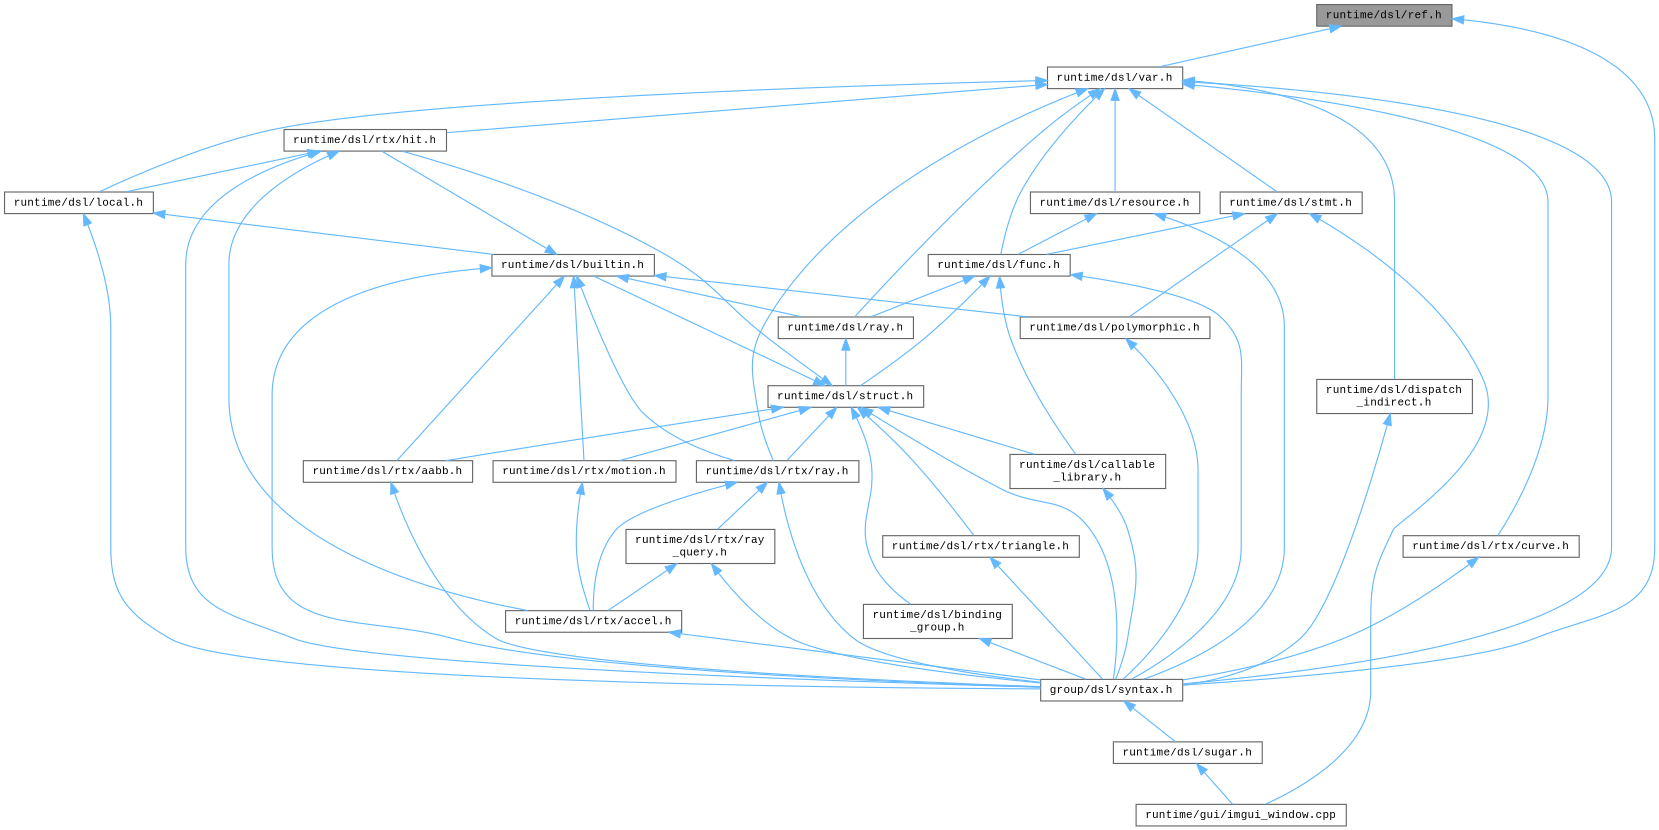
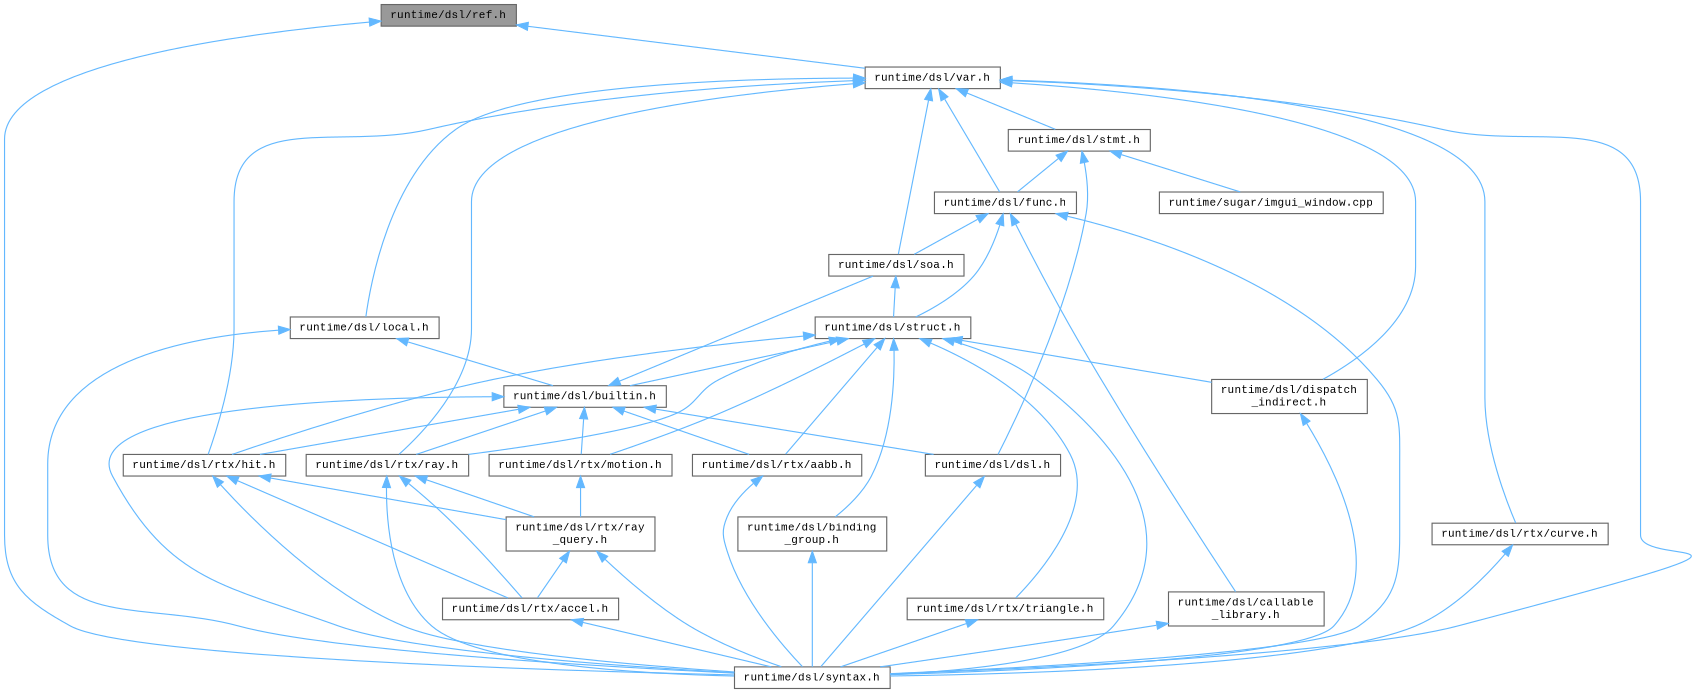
(217, 173) -> (394, 500)
(1115, 203) -> none
(846, 328) -> (896, 265)
(1115, 328) -> (993, 465)
(962, 433) -> (1081, 360)
(577, 553) -> (581, 502)
(1112, 690) -> (812, 678)
(1188, 753) -> none
(1241, 815) -> (1271, 203)
